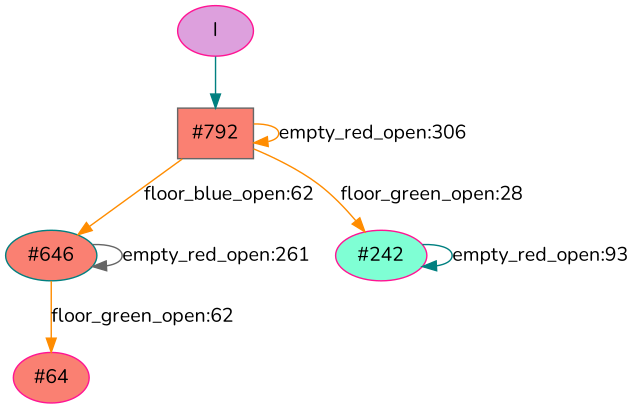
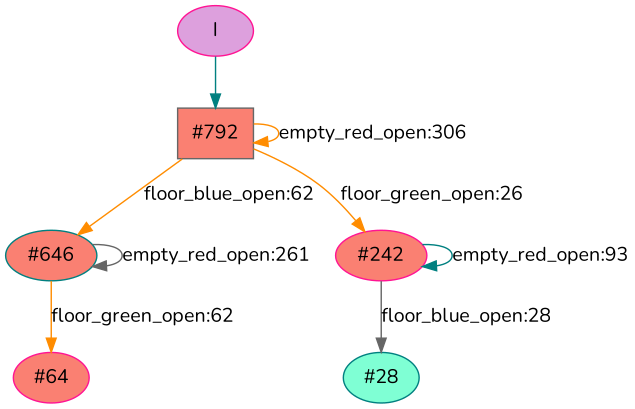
(432, 194) -> (432, 194)
(381, 256) -> (381, 256)
none -> (381, 378)
